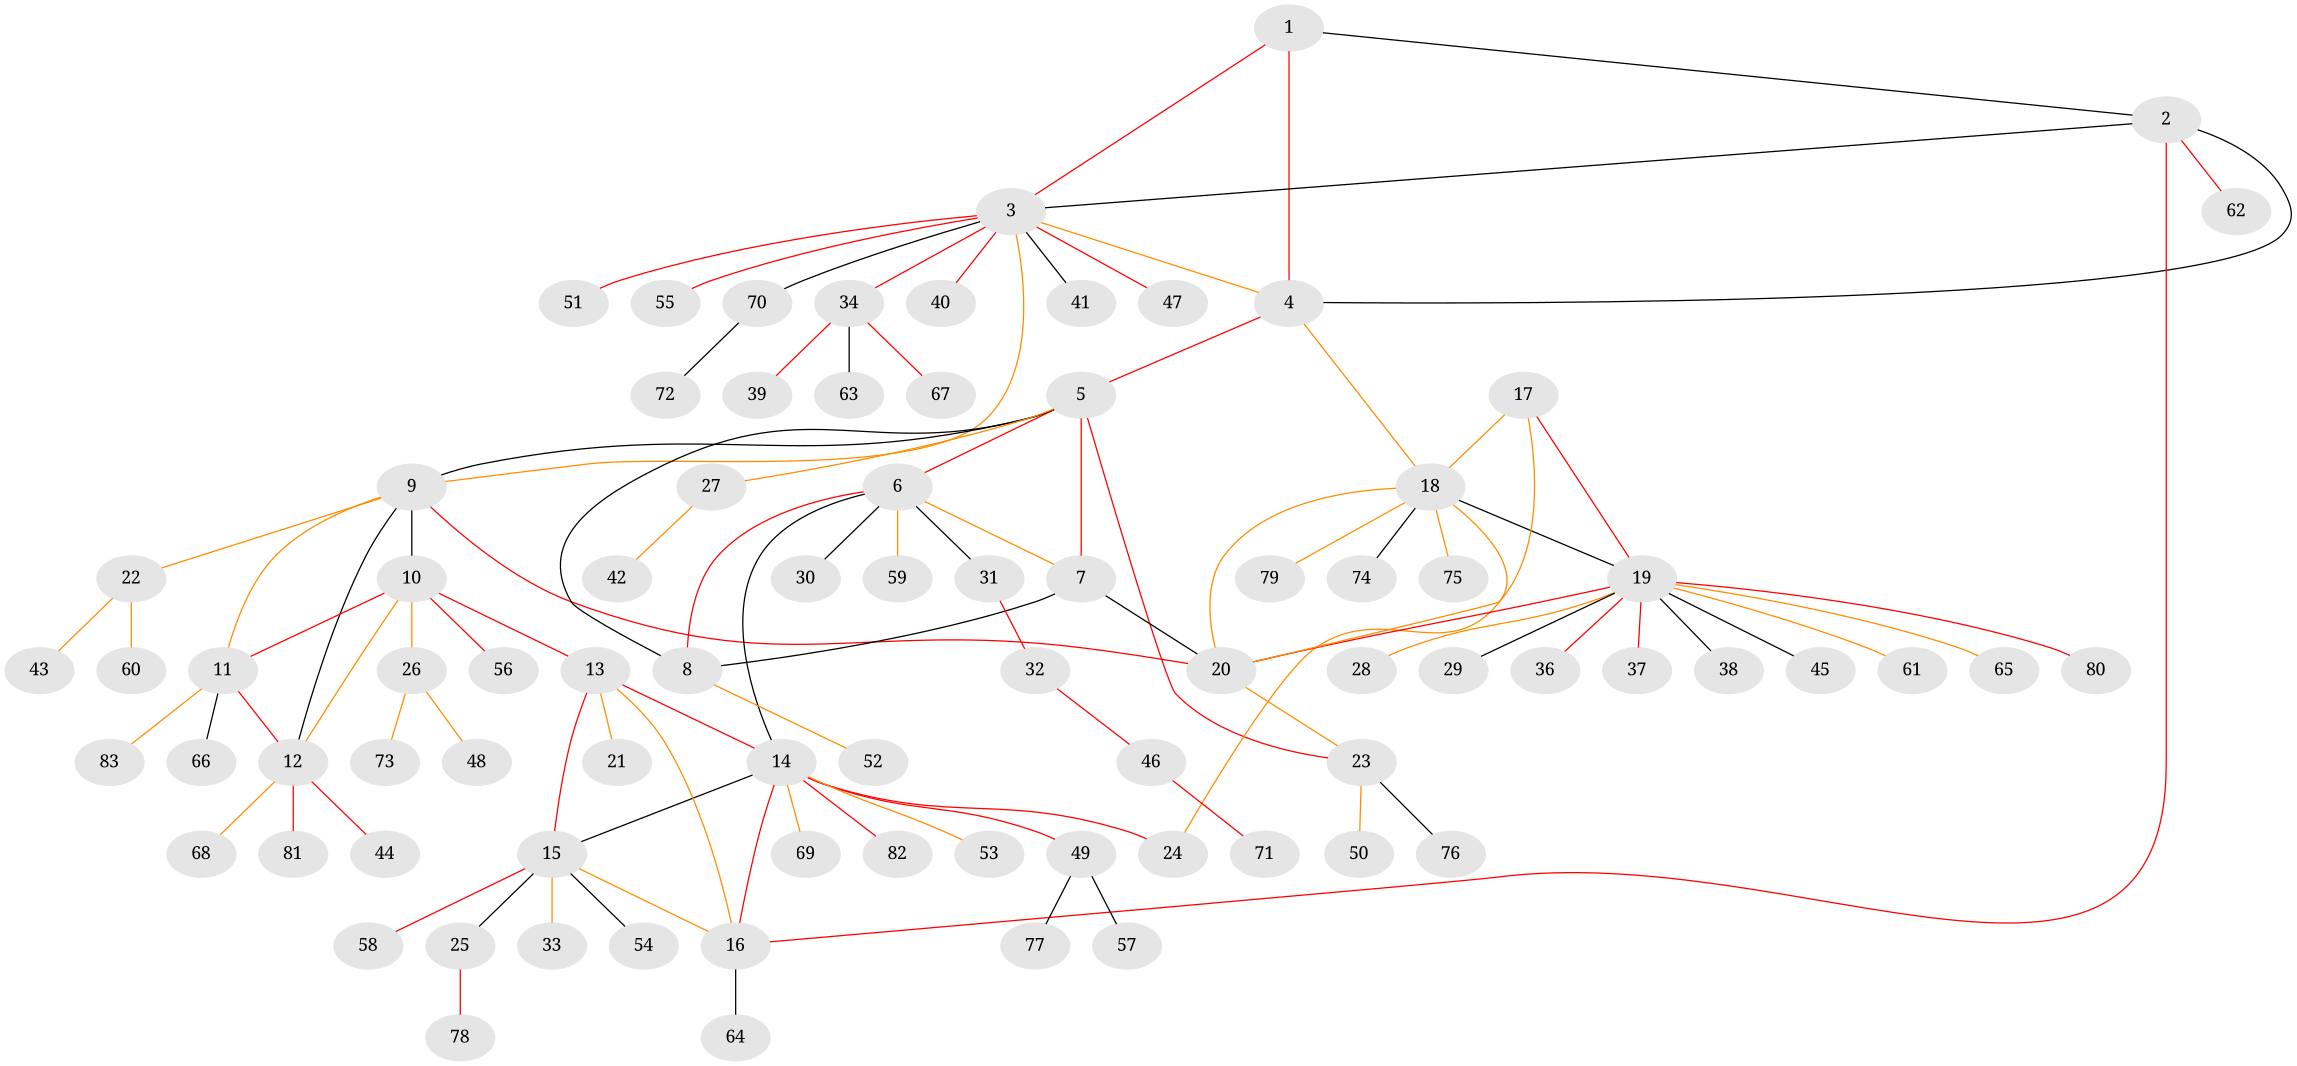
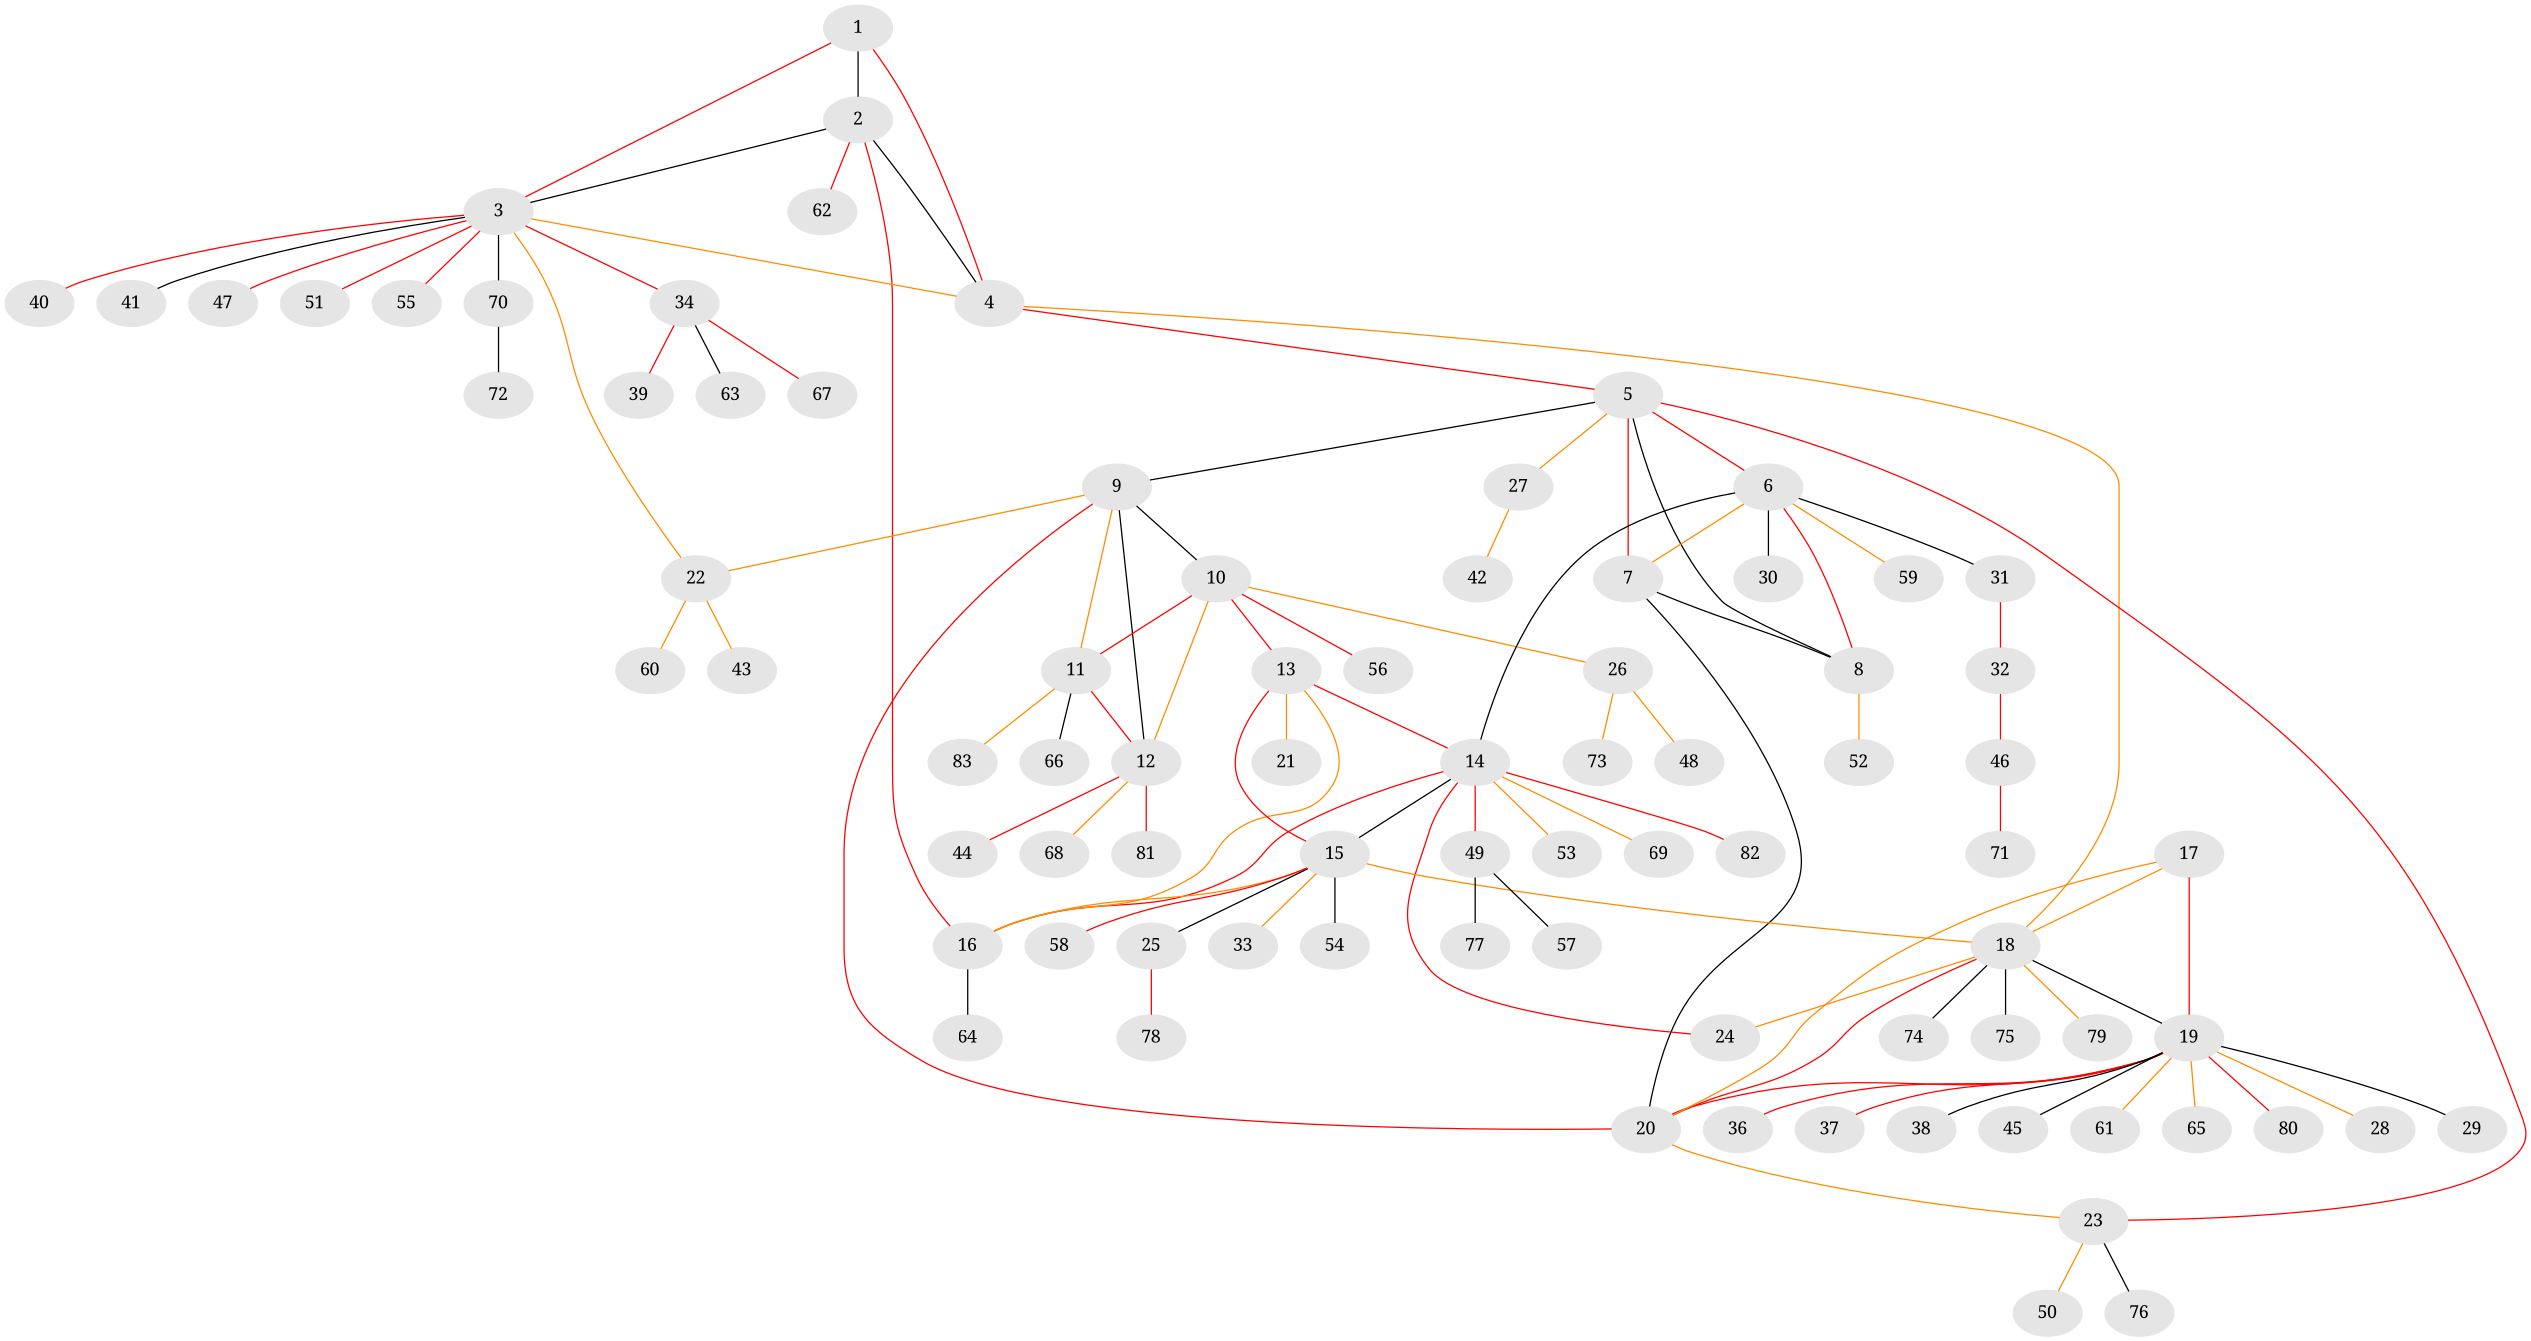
(816, 460) -> (585, 401)
(1259, 524) -> (1831, 1048)
(1442, 533) -> (2006, 992)
none -> (1668, 911)
